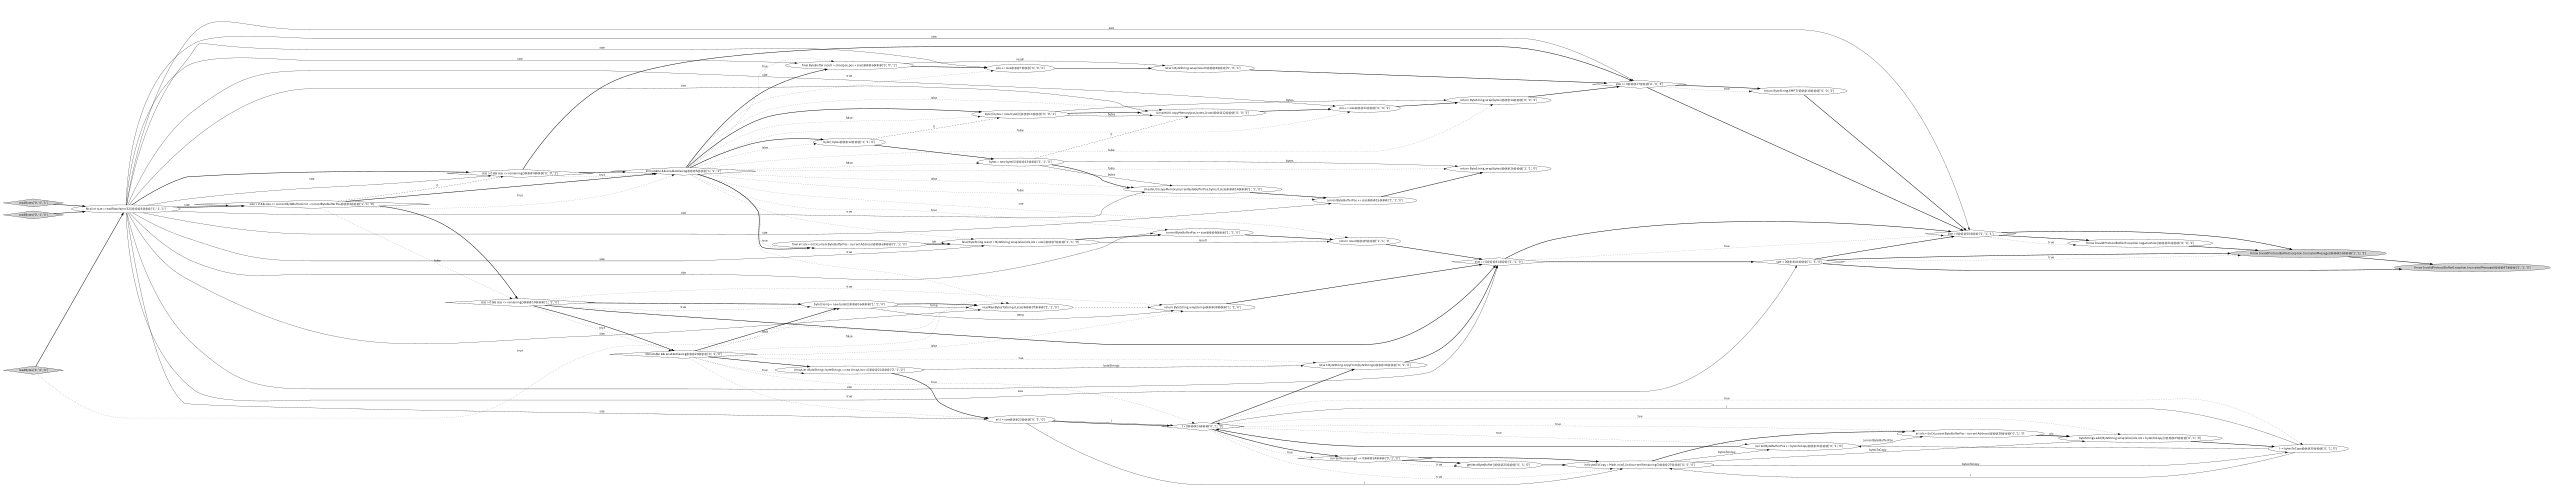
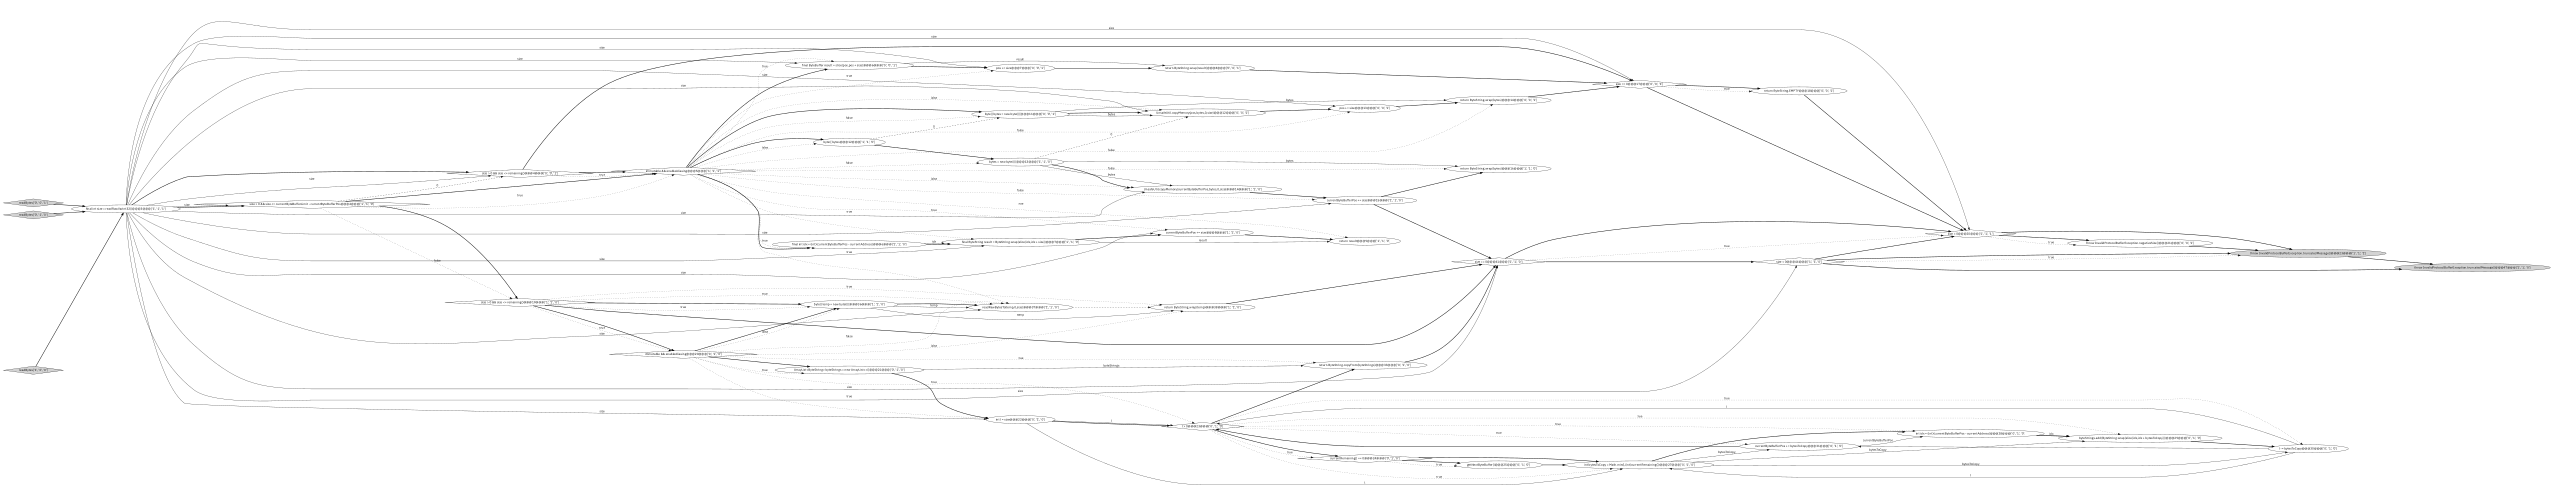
(1433, 252) -> (1431, 231)
(487, 410) -> (775, 296)
